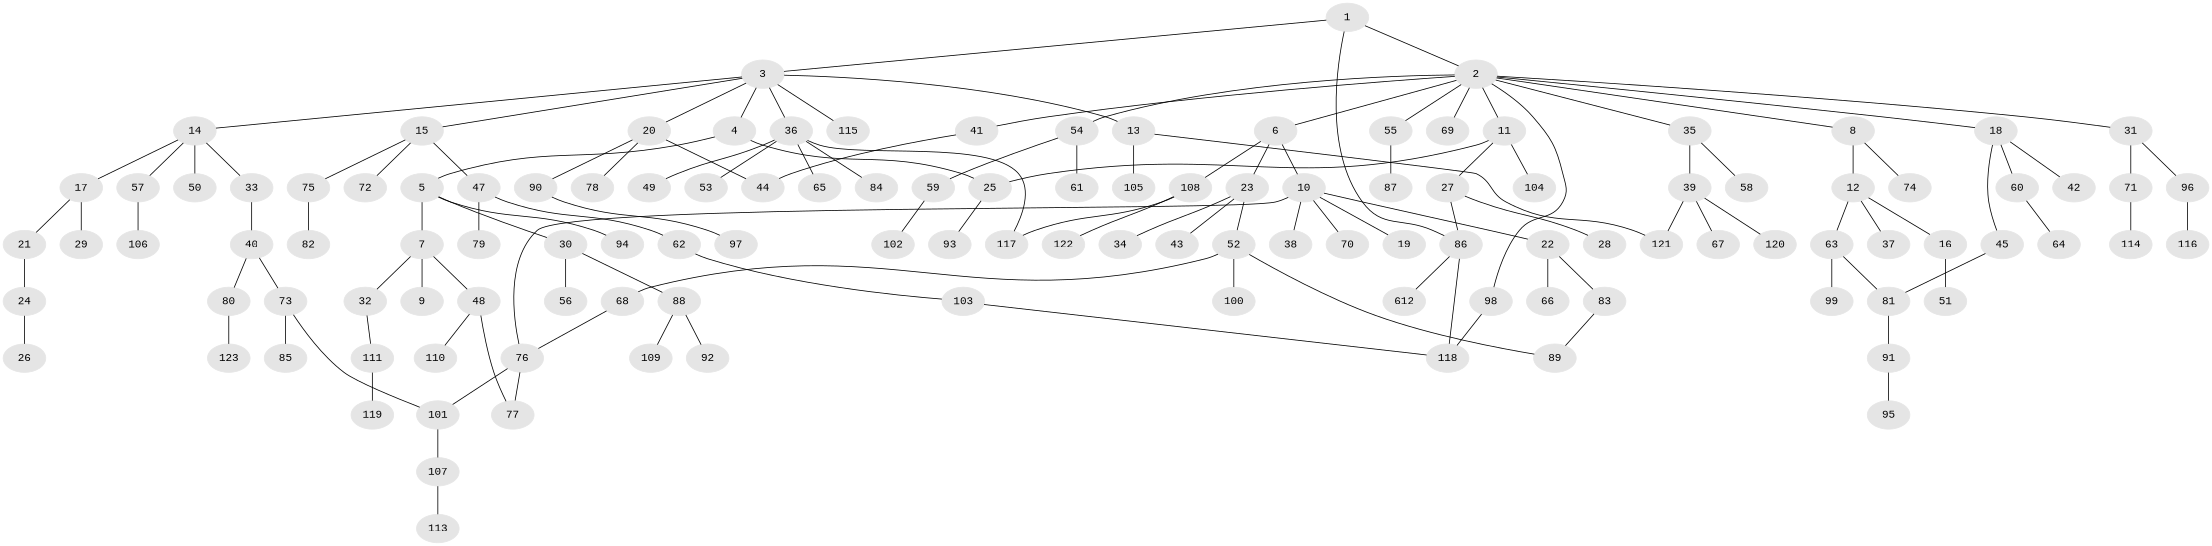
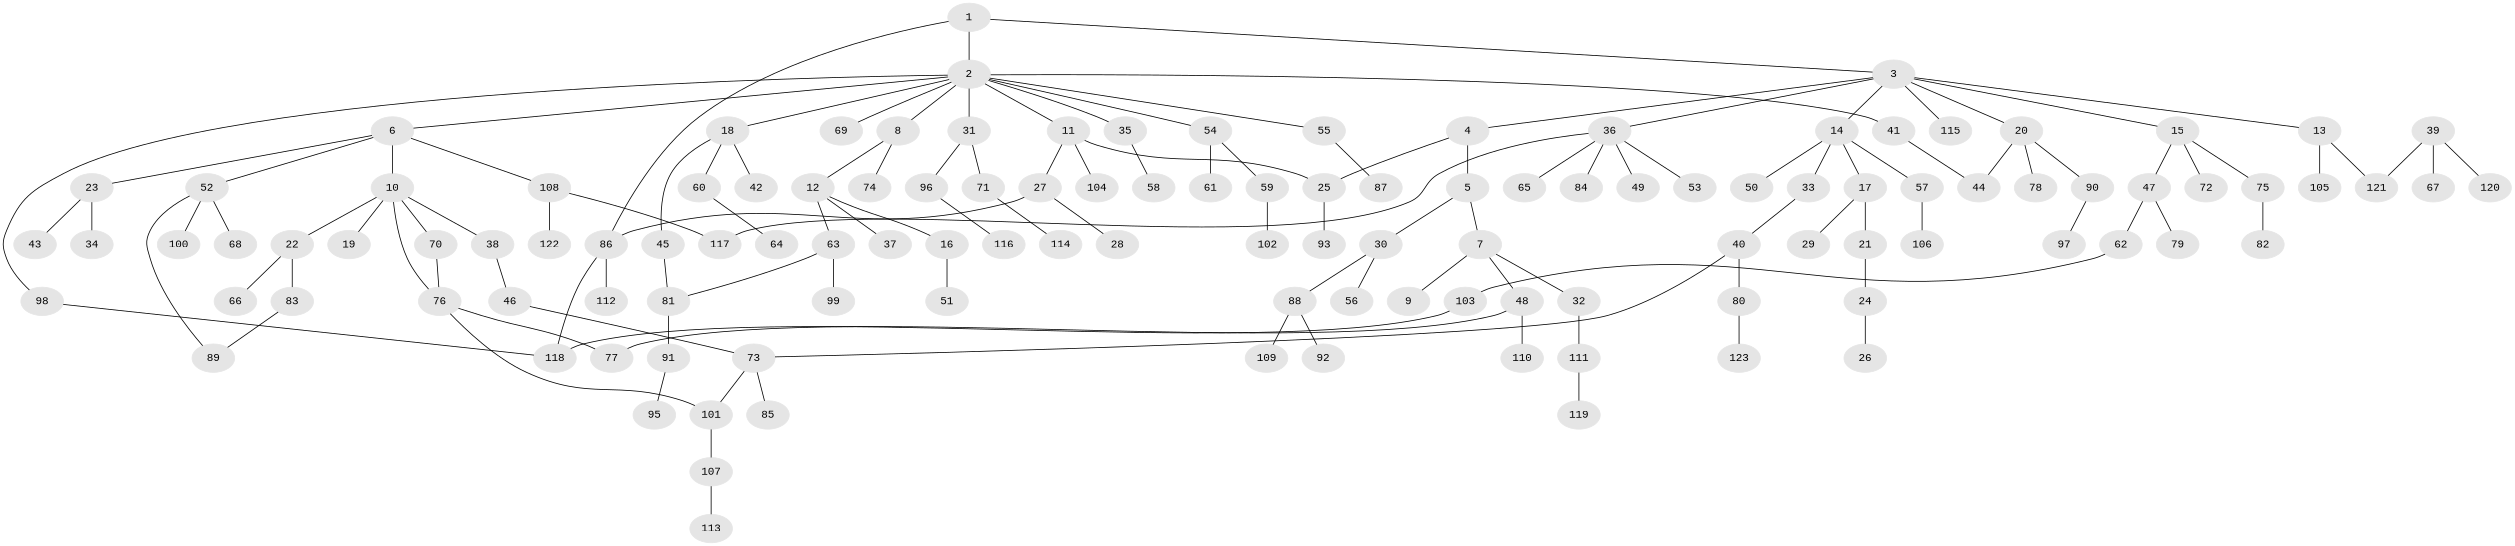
(1690, 159) -> none
(1241, 216) -> (300, 159)
(622, 245) -> none
none -> (510, 301)
(1404, 301) -> (606, 301)
(572, 330) -> (438, 273)
